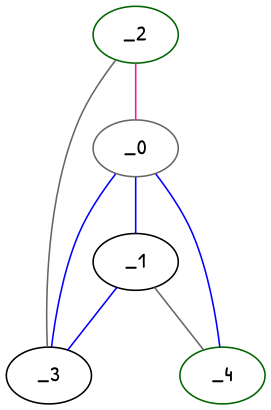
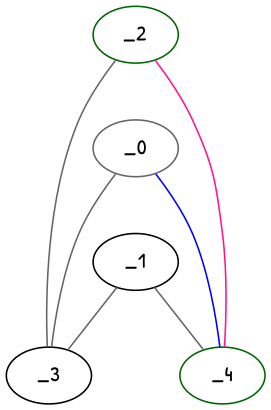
(136, 92) -> (217, 197)
(136, 205) -> none
(71, 256) -> (71, 256)
(92, 319) -> (92, 319)
